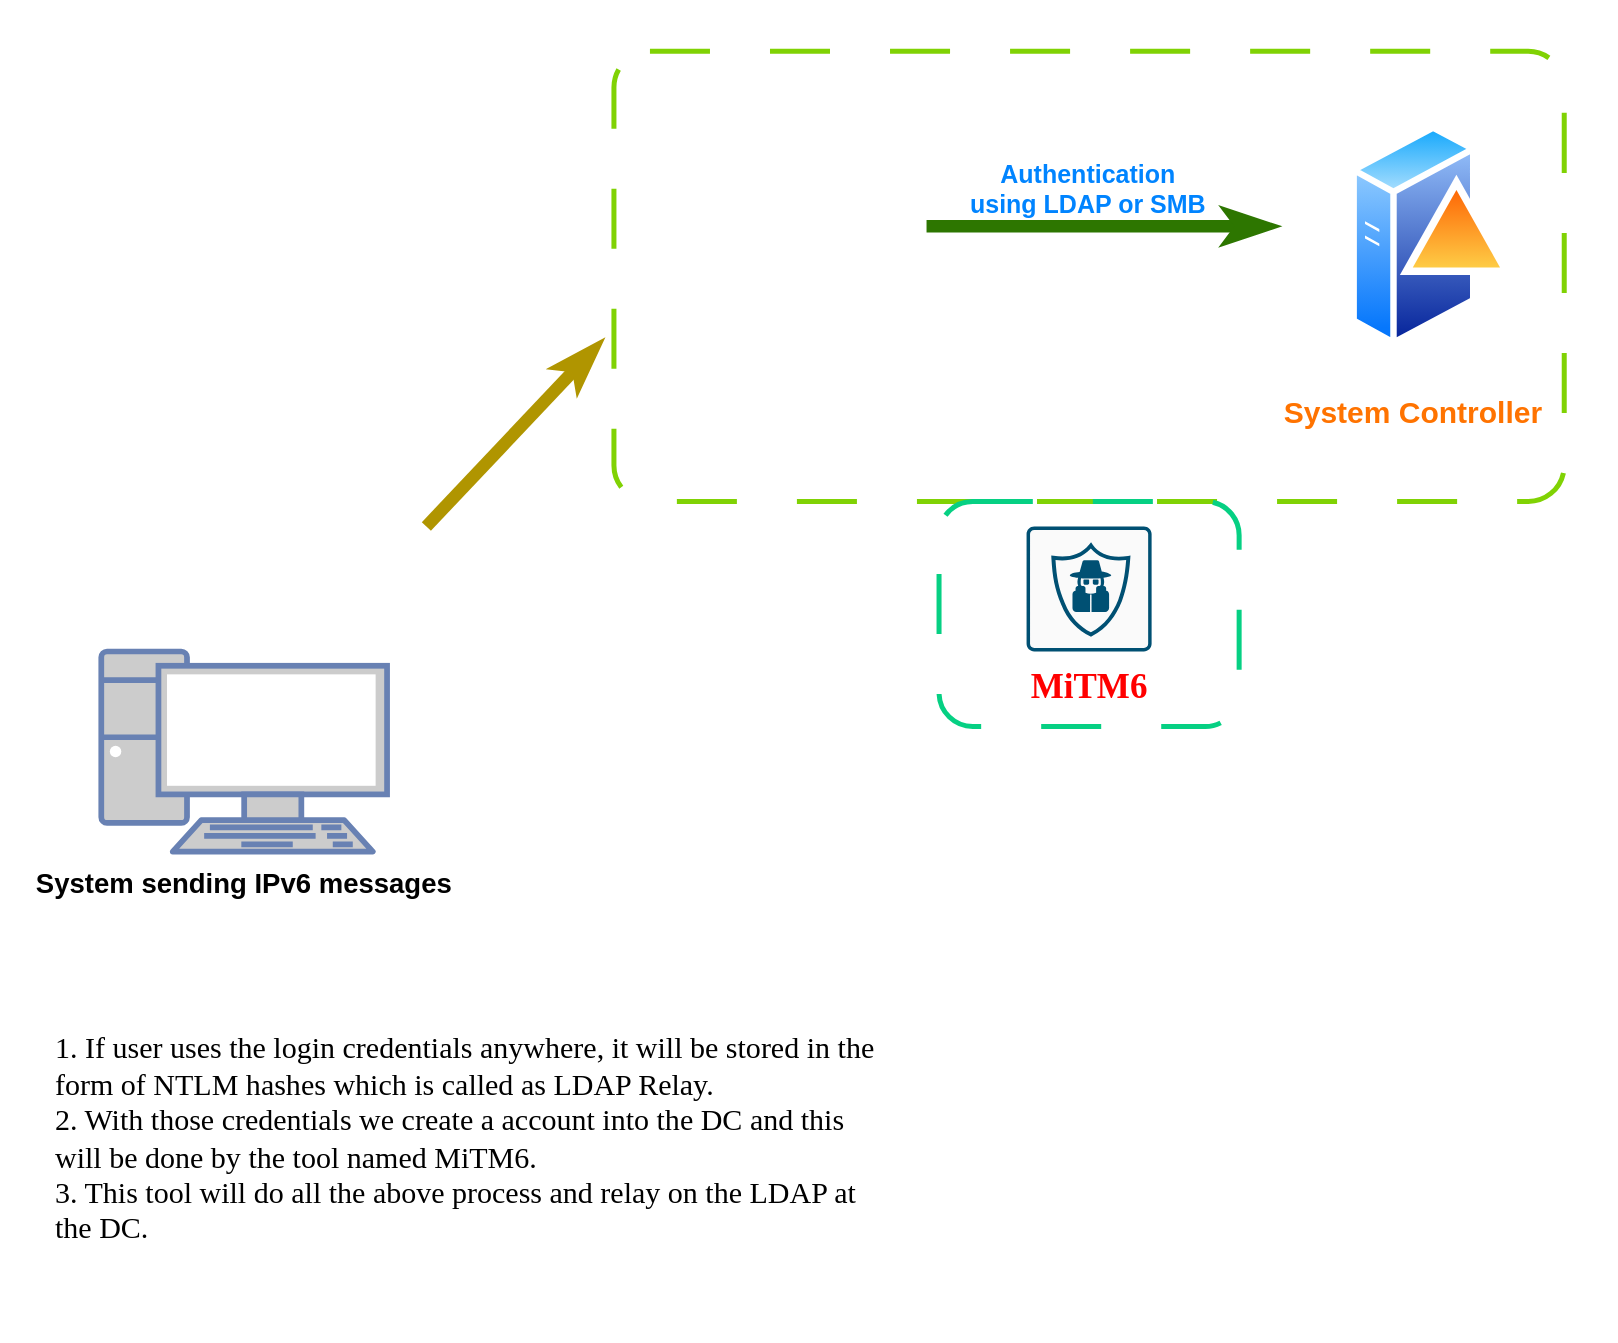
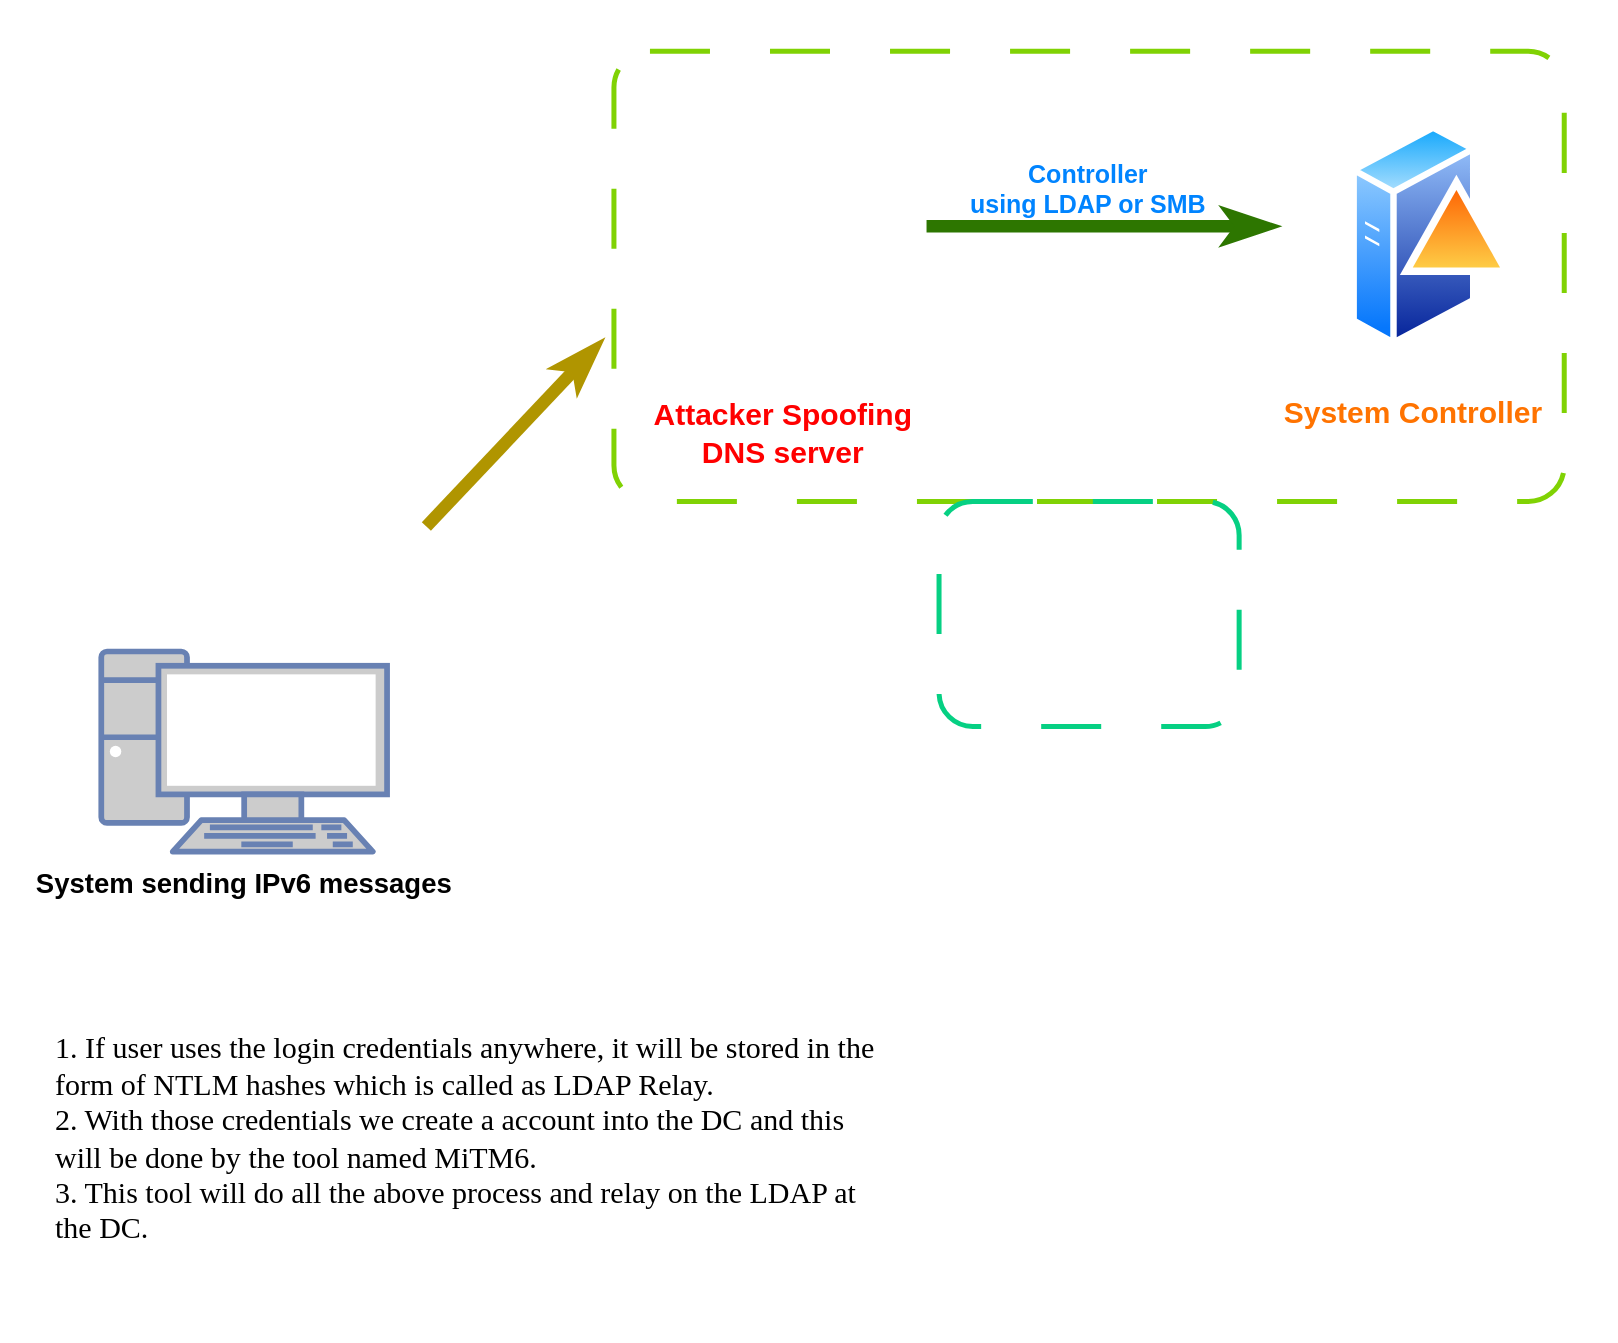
(1089, 189) -> (1089, 189)
none -> (784, 434)
(1089, 589) -> none
